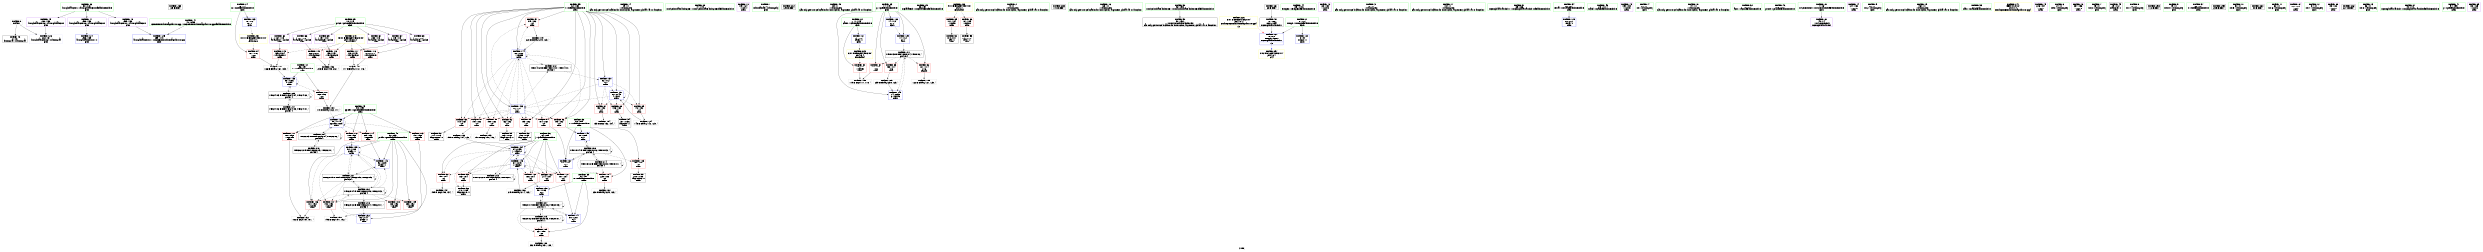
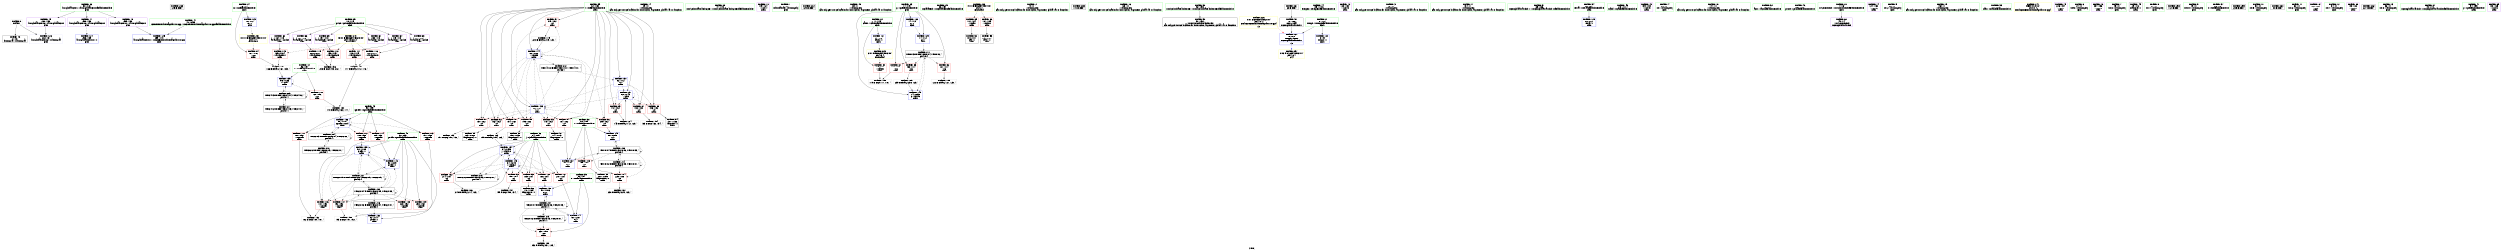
(924, 71) -> (944, 71)
(474, 159) -> (523, 161)
